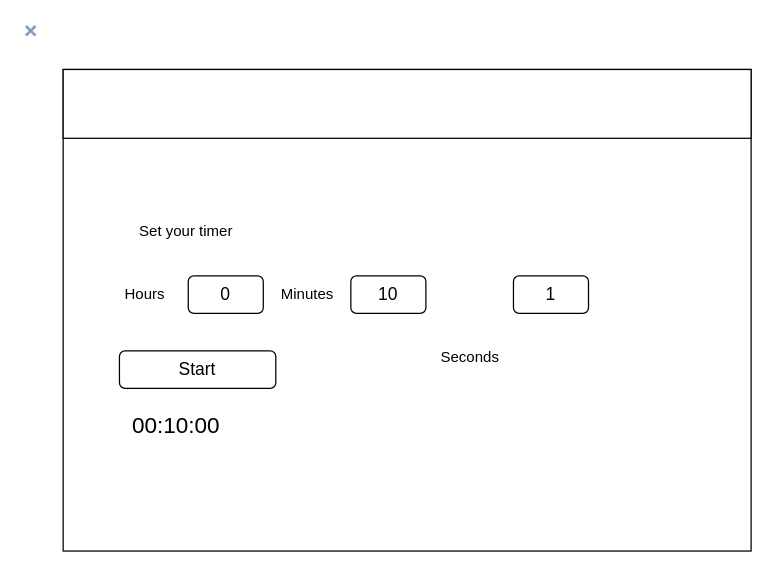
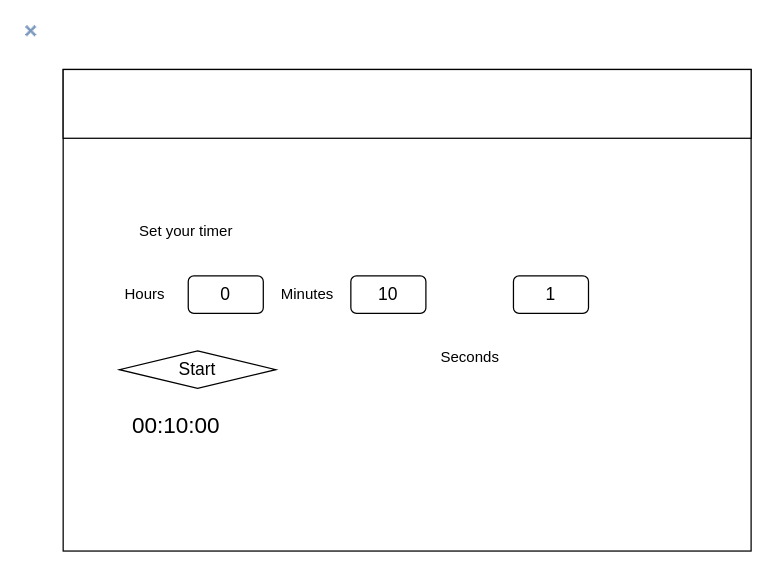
(198, 369) -> (198, 369)
